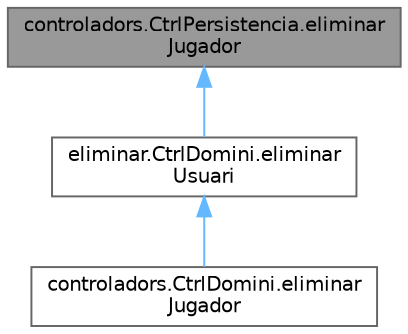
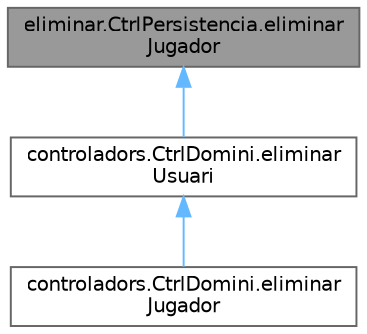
(204, 37) -> (184, 37)
(204, 167) -> (184, 167)
